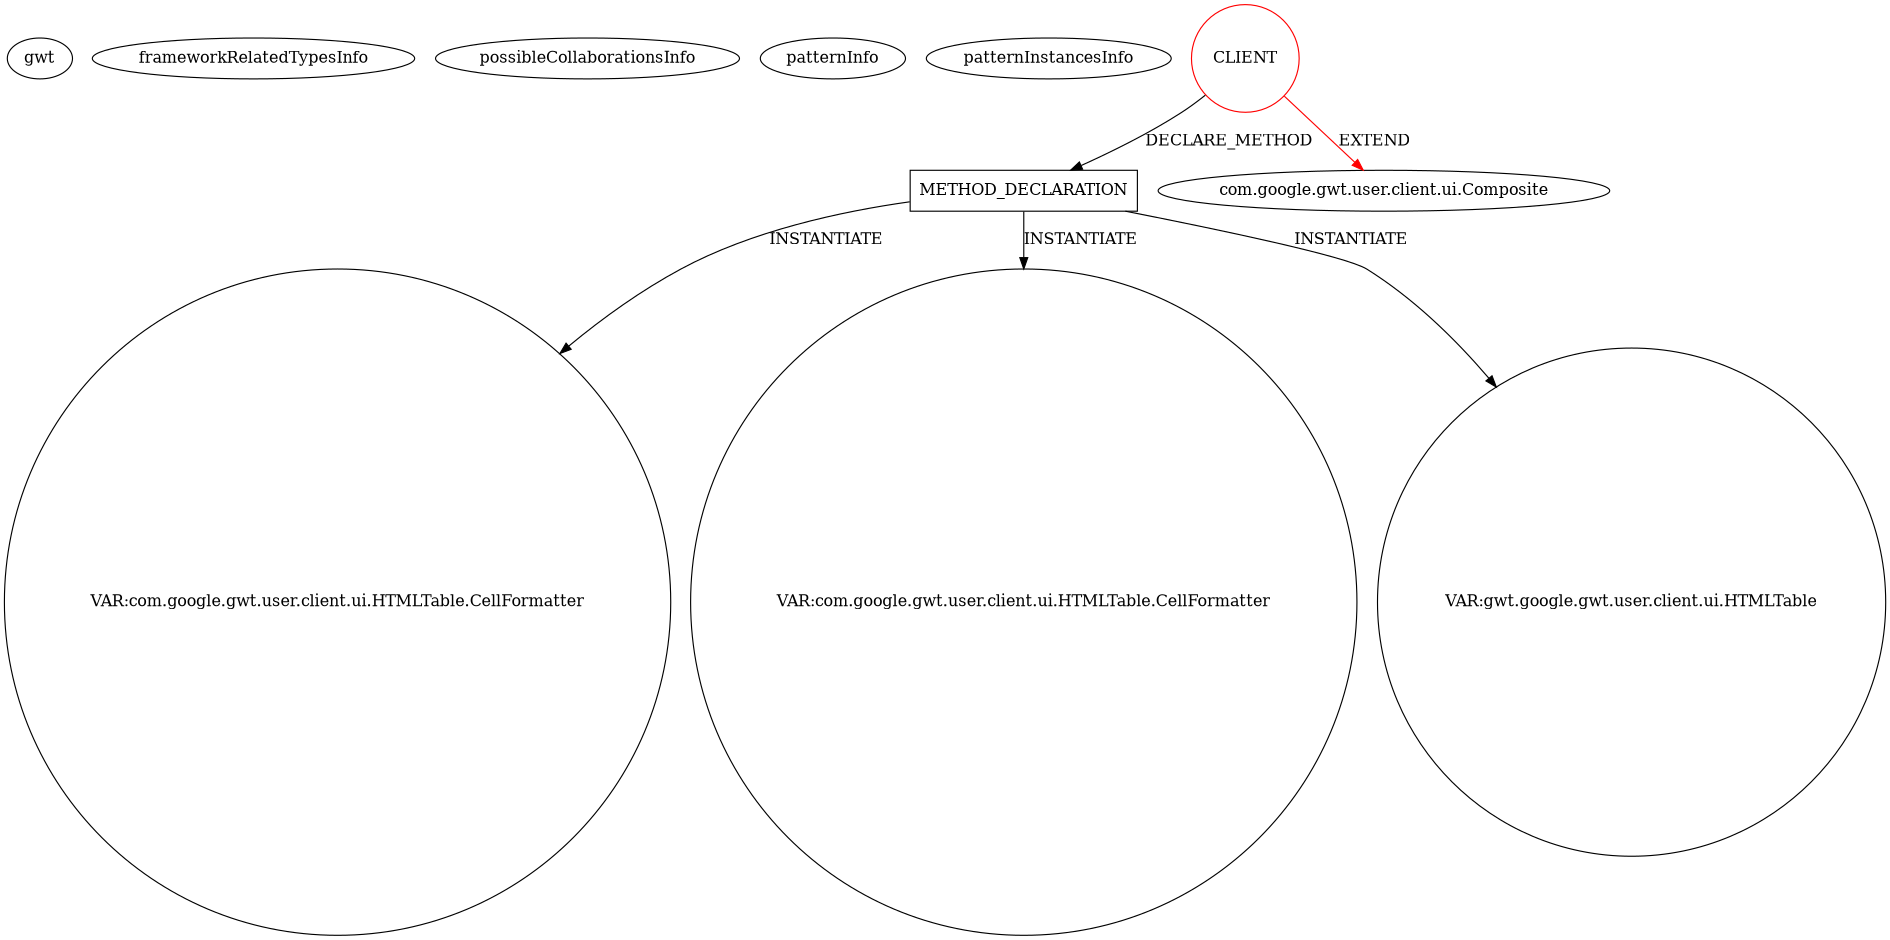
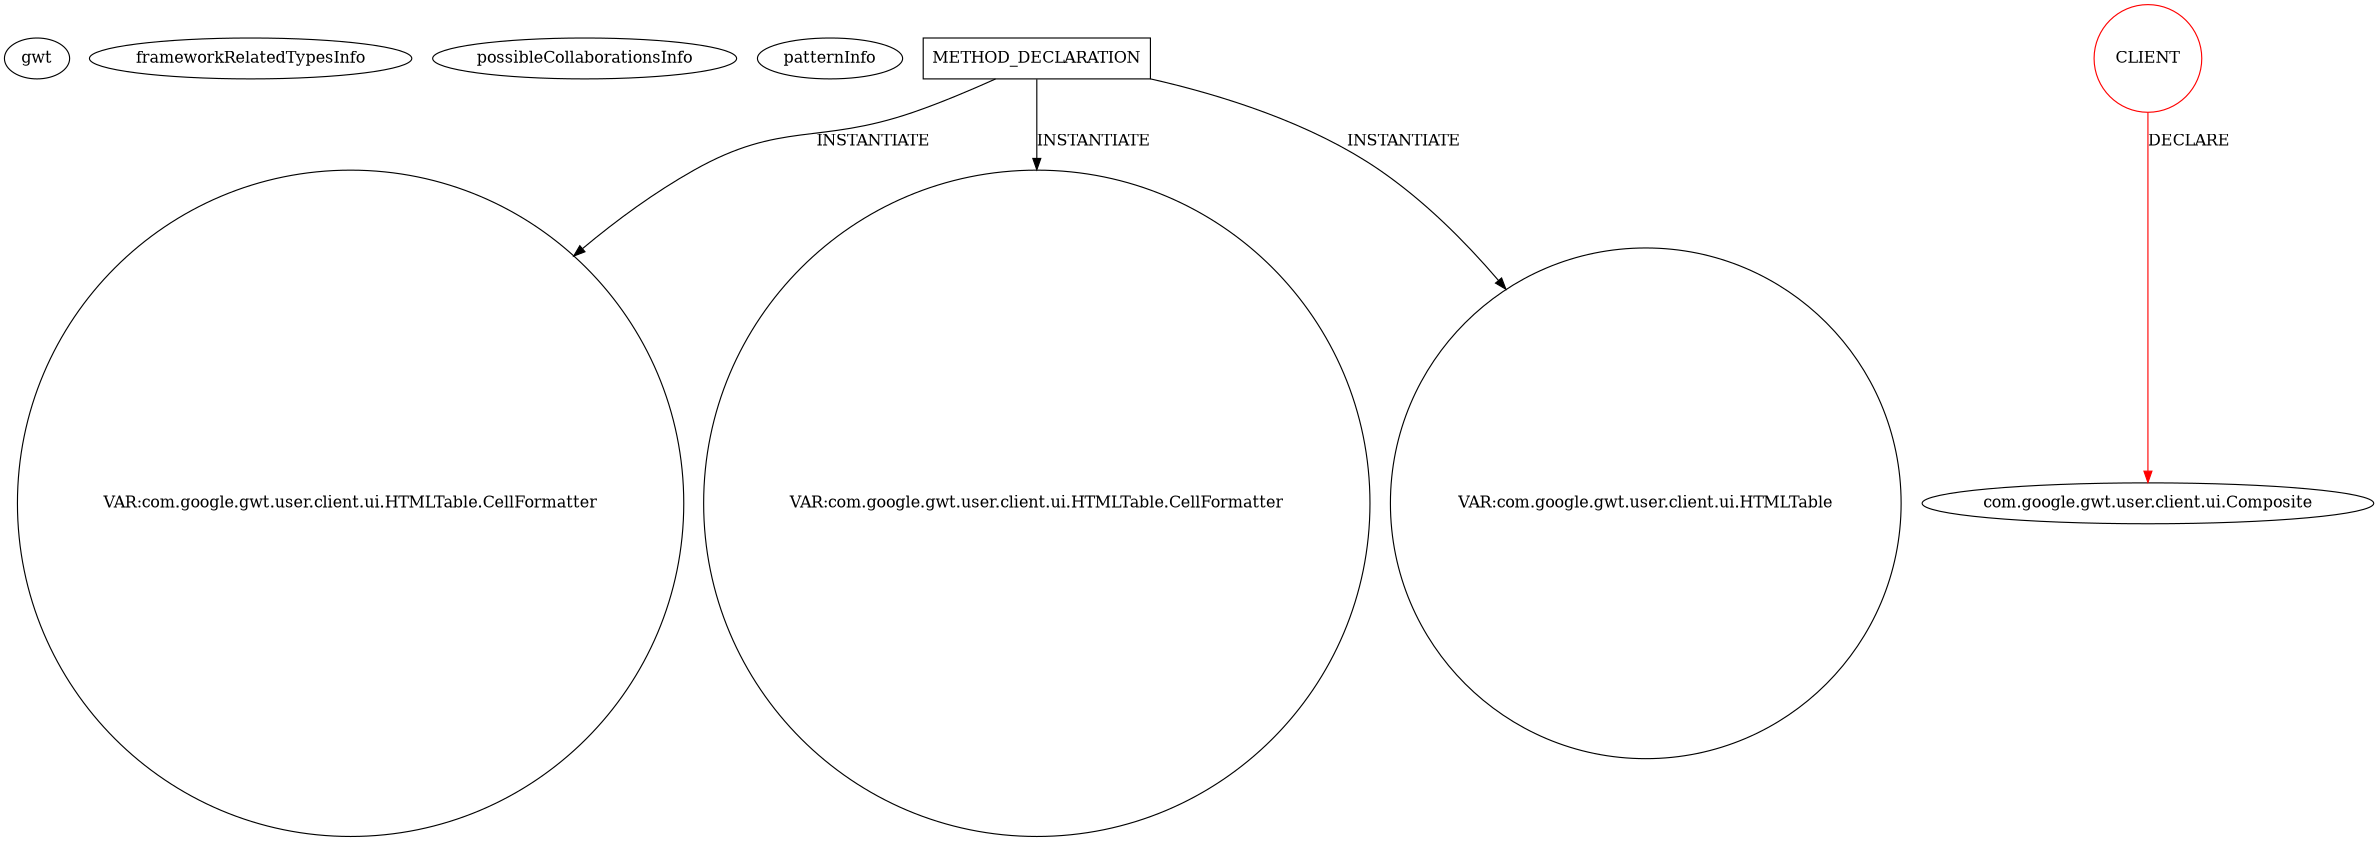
(1049, 58) -> none
(1145, 134) -> none
(1375, 141) -> (2189, 141)
(1632, 602) -> (1646, 503)
